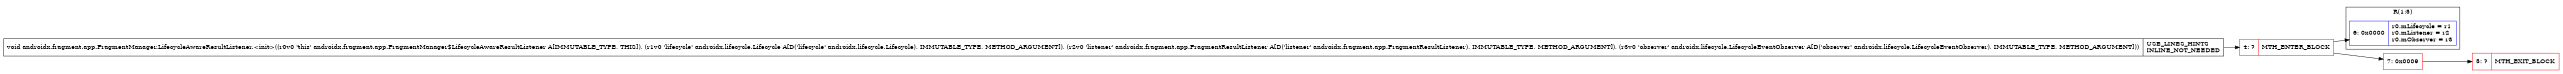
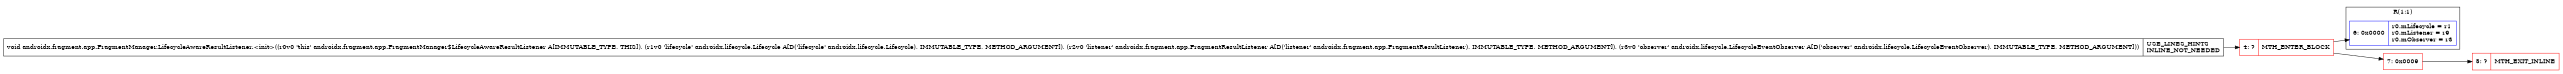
(2403, 12) -> (2403, 12)
(2421, 33) -> (2421, 33)
(2525, 61) -> (2525, 61)
